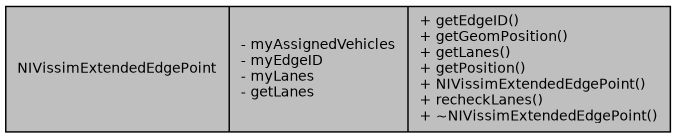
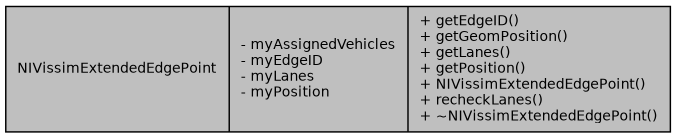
(278, 92) -> (285, 92)
